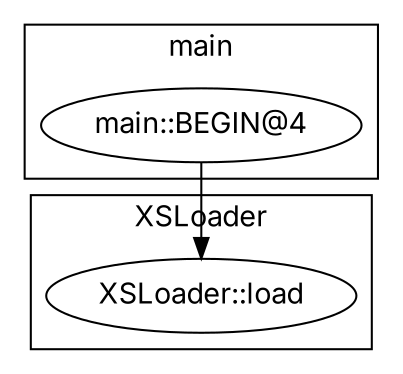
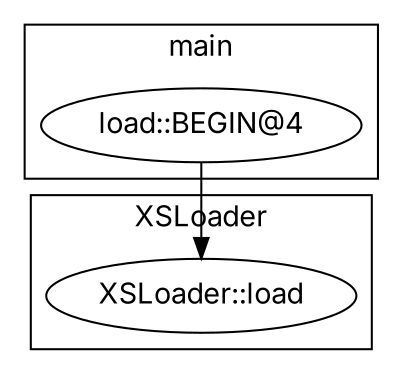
(201, 125) -> (201, 125)
